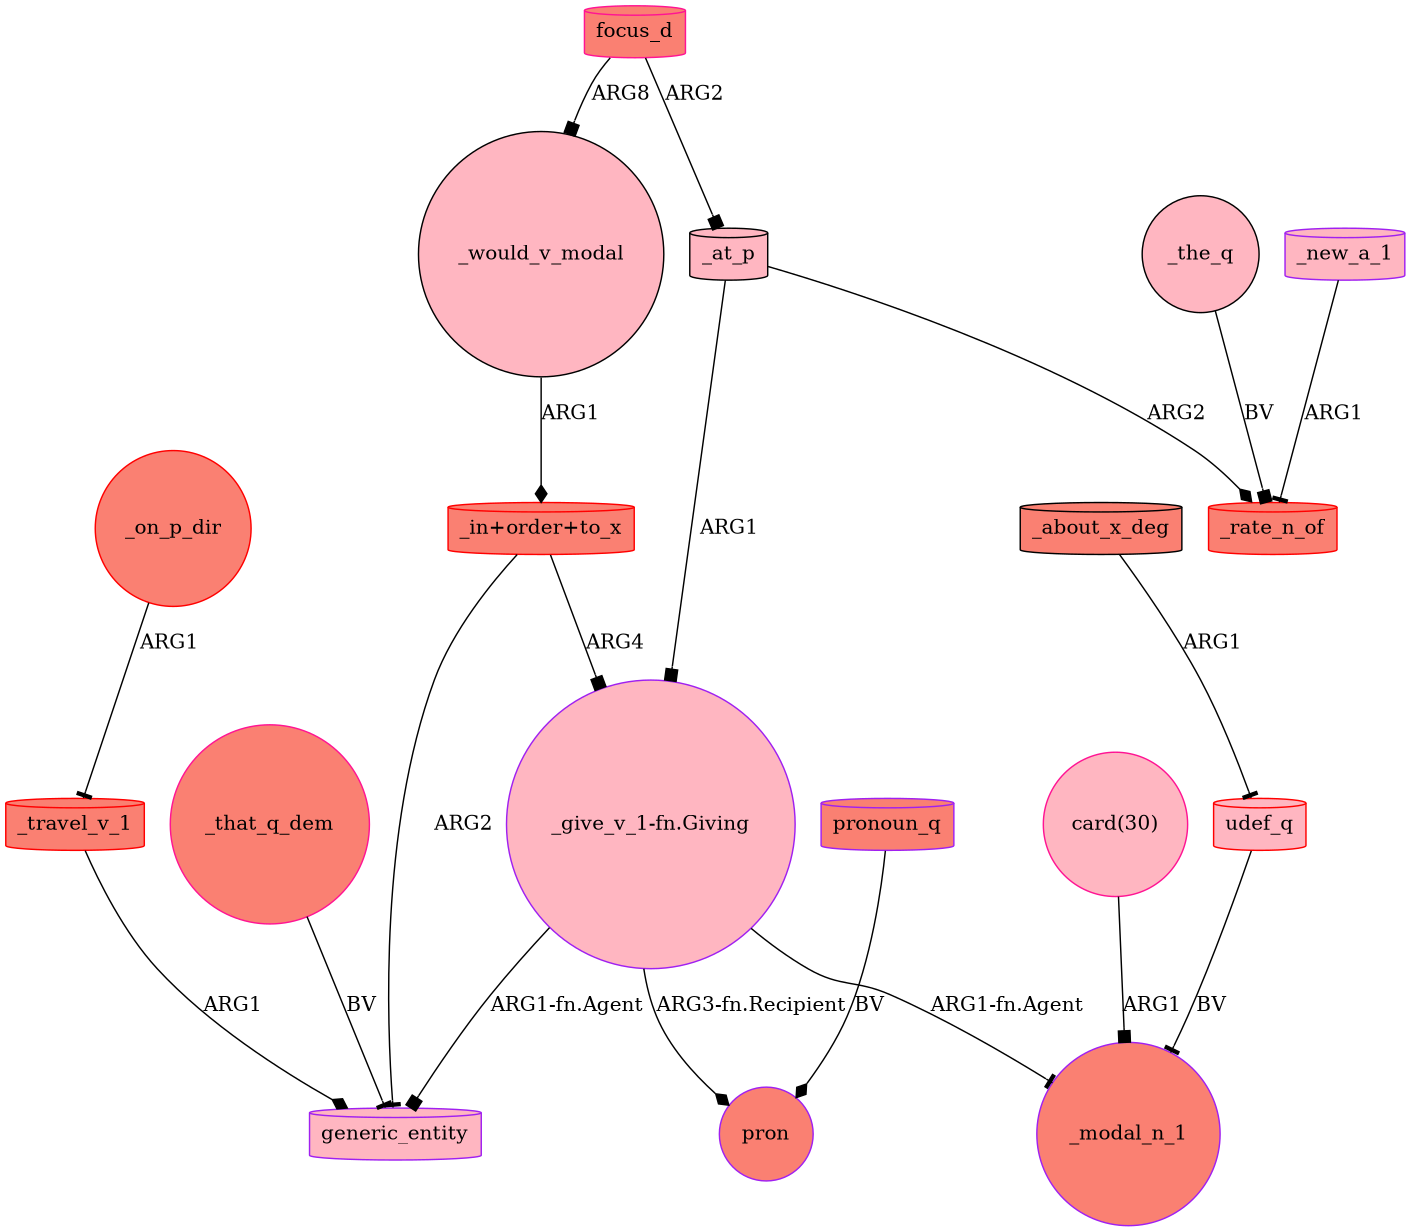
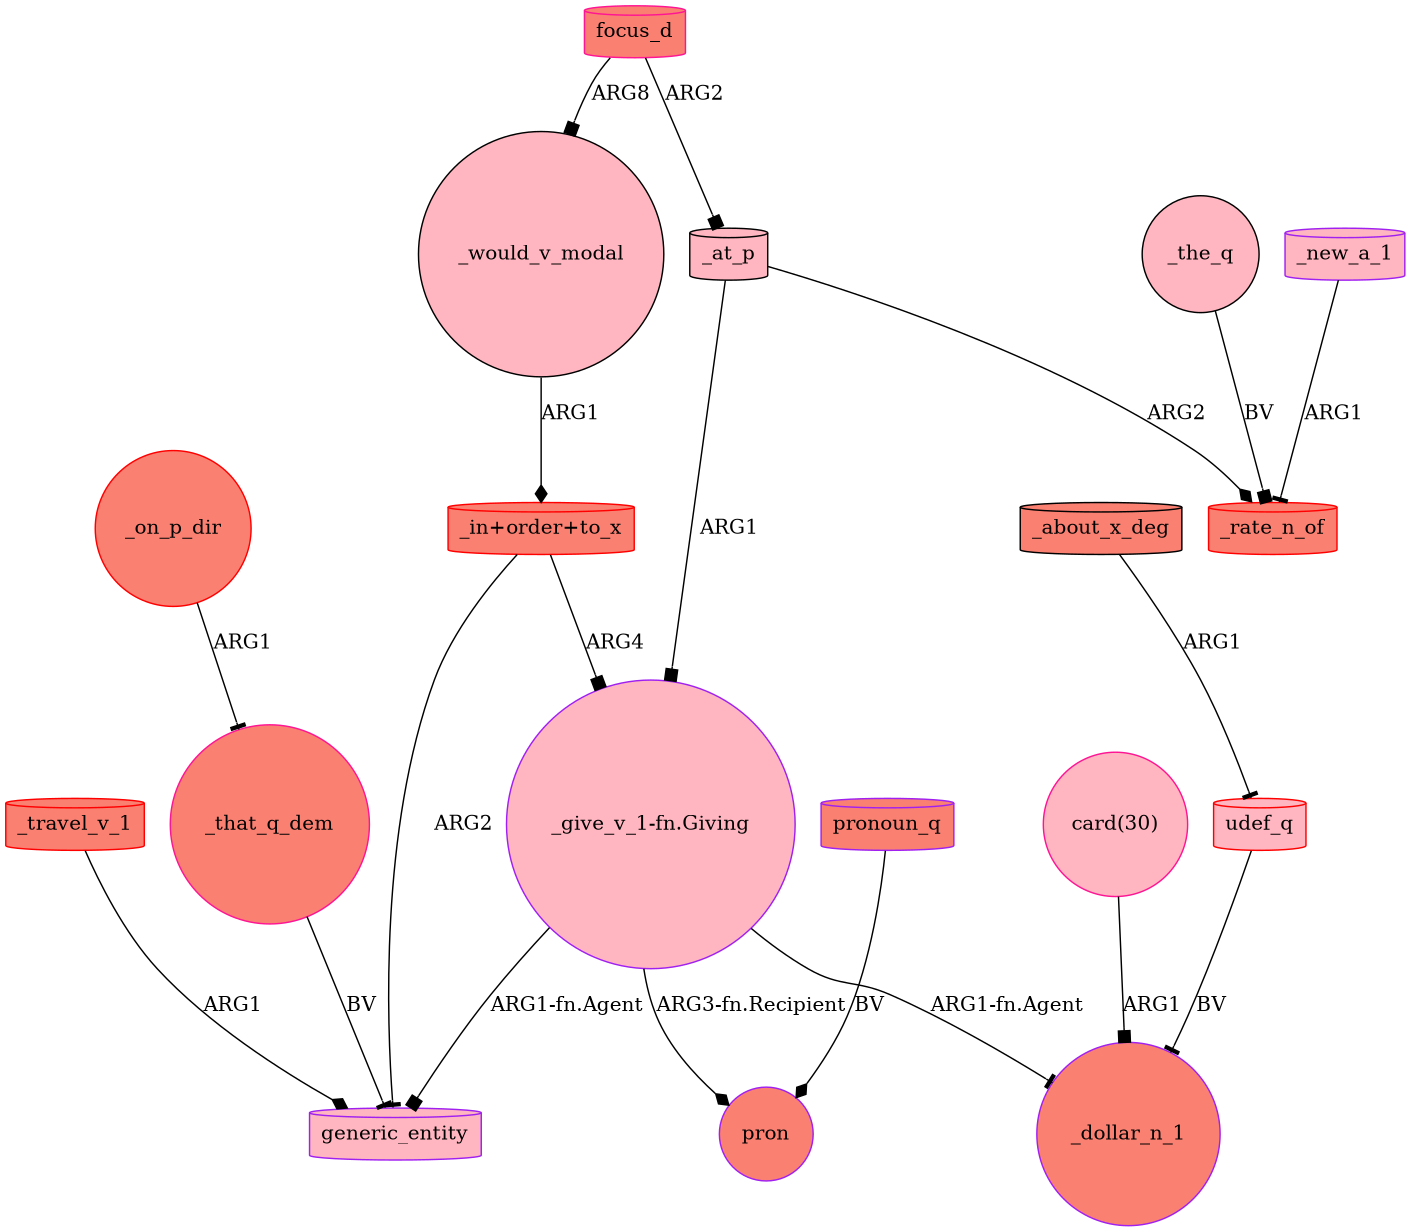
(117, 697) -> (217, 662)
(1128, 1134) -> (1128, 1134)
